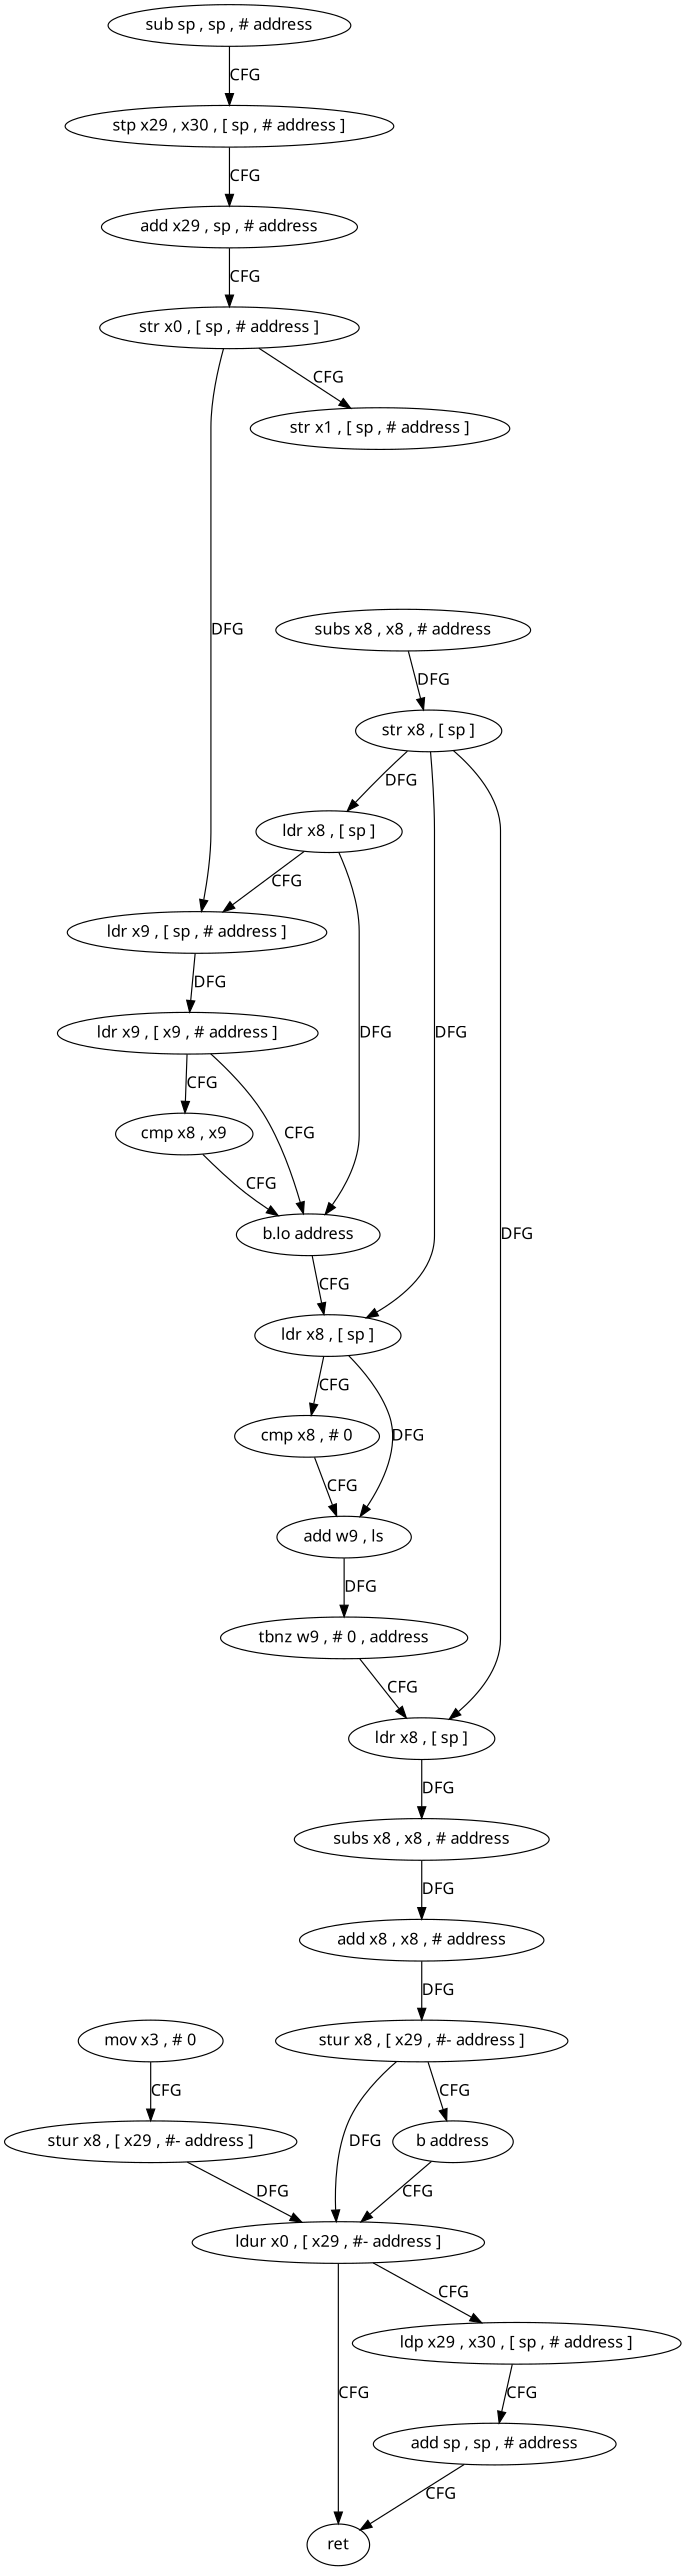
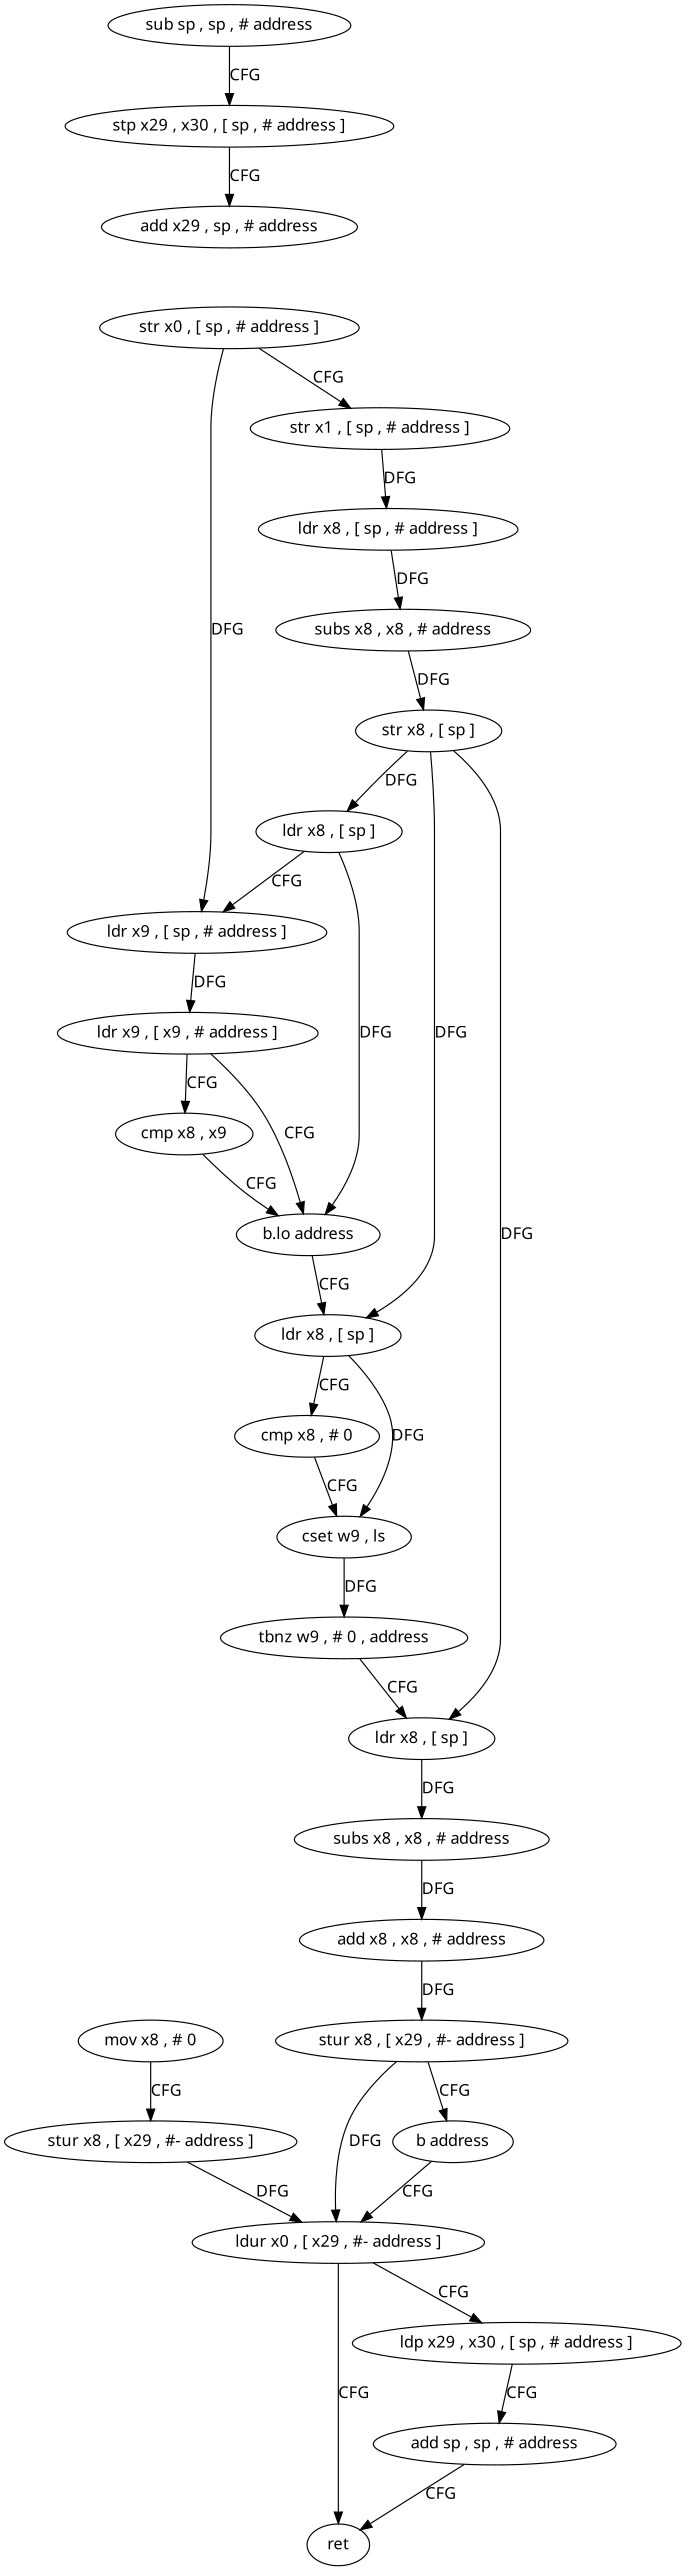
(229, 272) -> none
none -> (388, 529)
(344, 1537) -> (344, 1537)
(151, 2041) -> (151, 2041)
